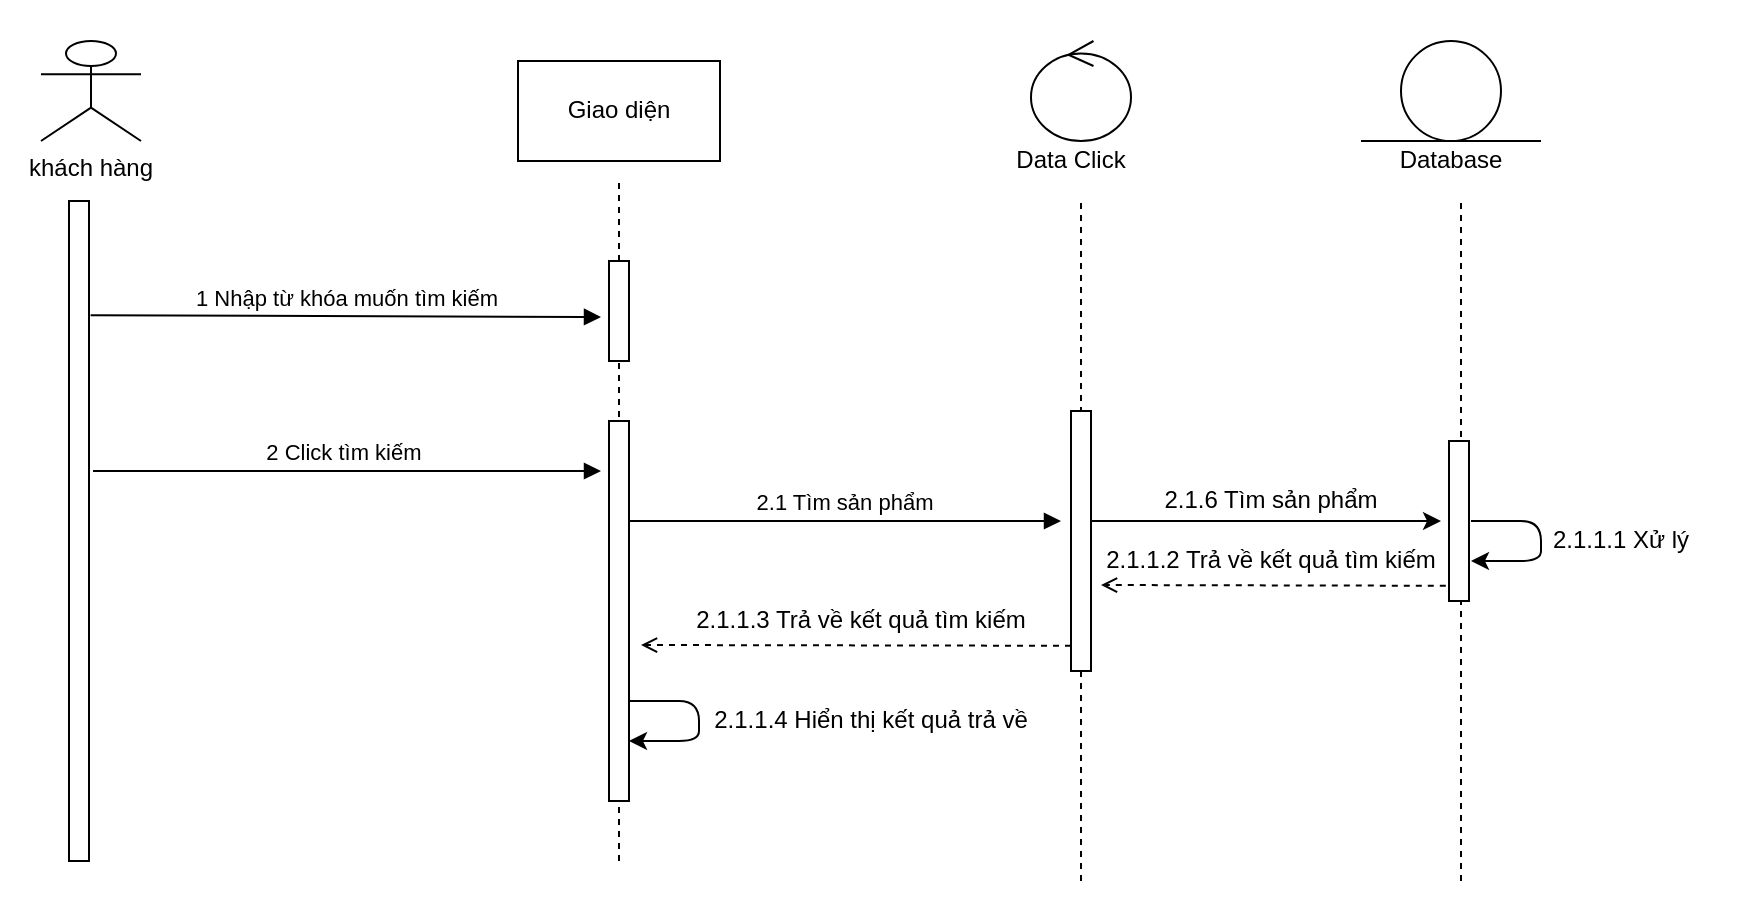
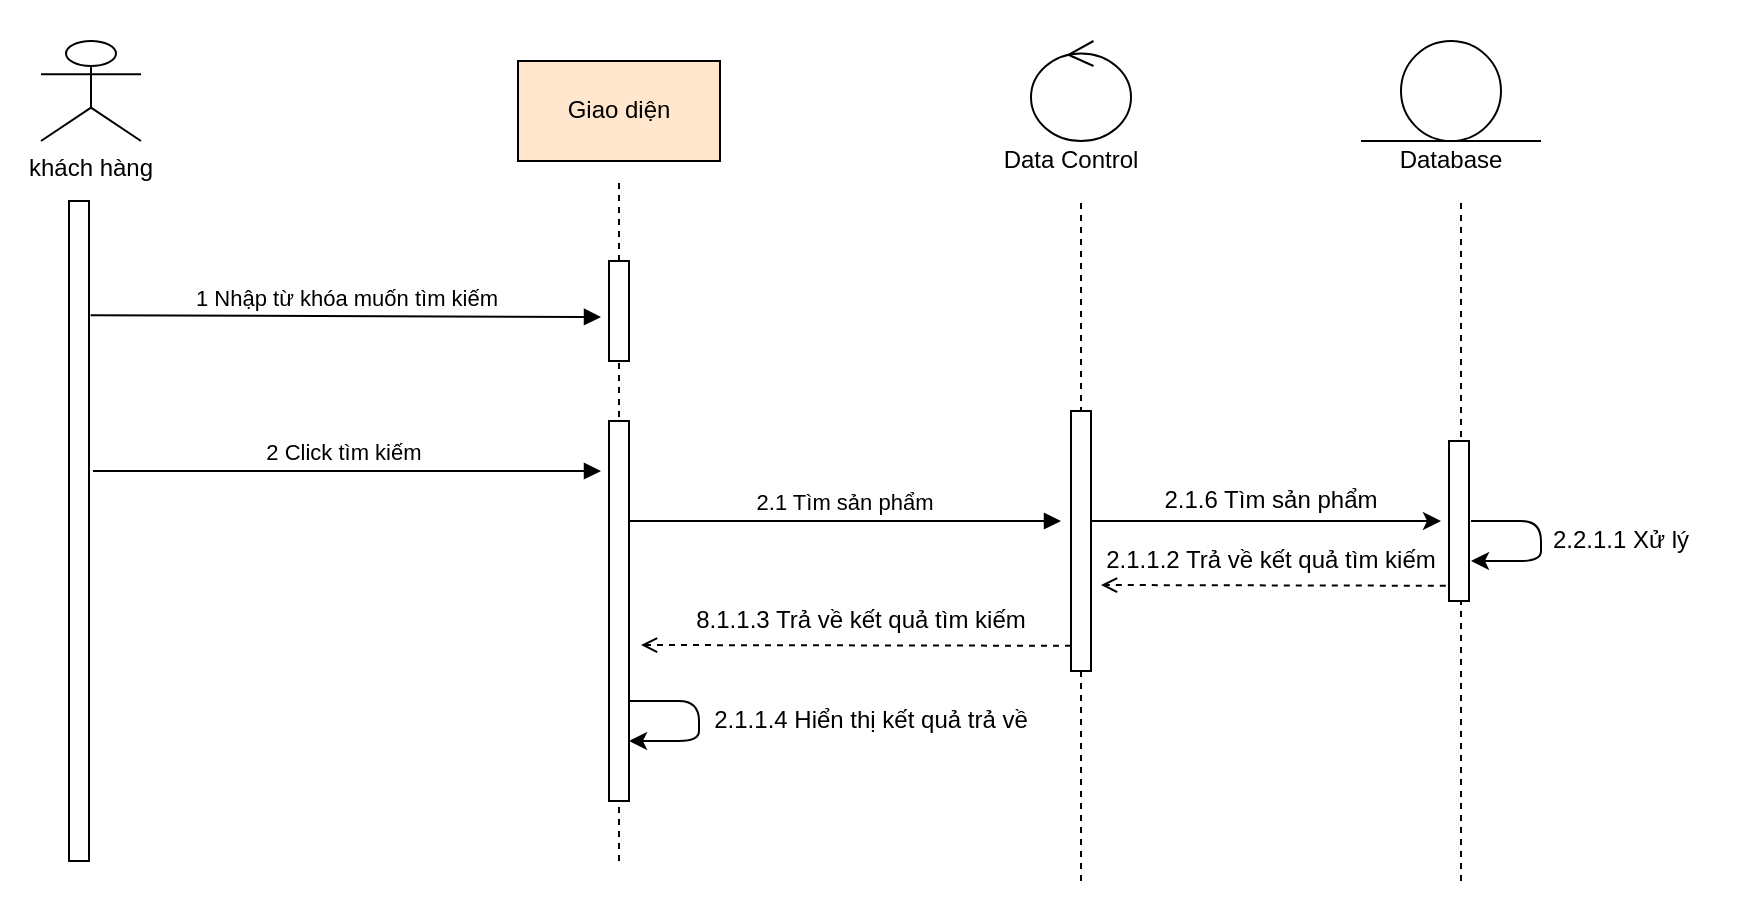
(619, 111) -> (619, 111)
(1072, 161) -> (1072, 161)
(1622, 541) -> (1622, 541)
(862, 621) -> (862, 621)
